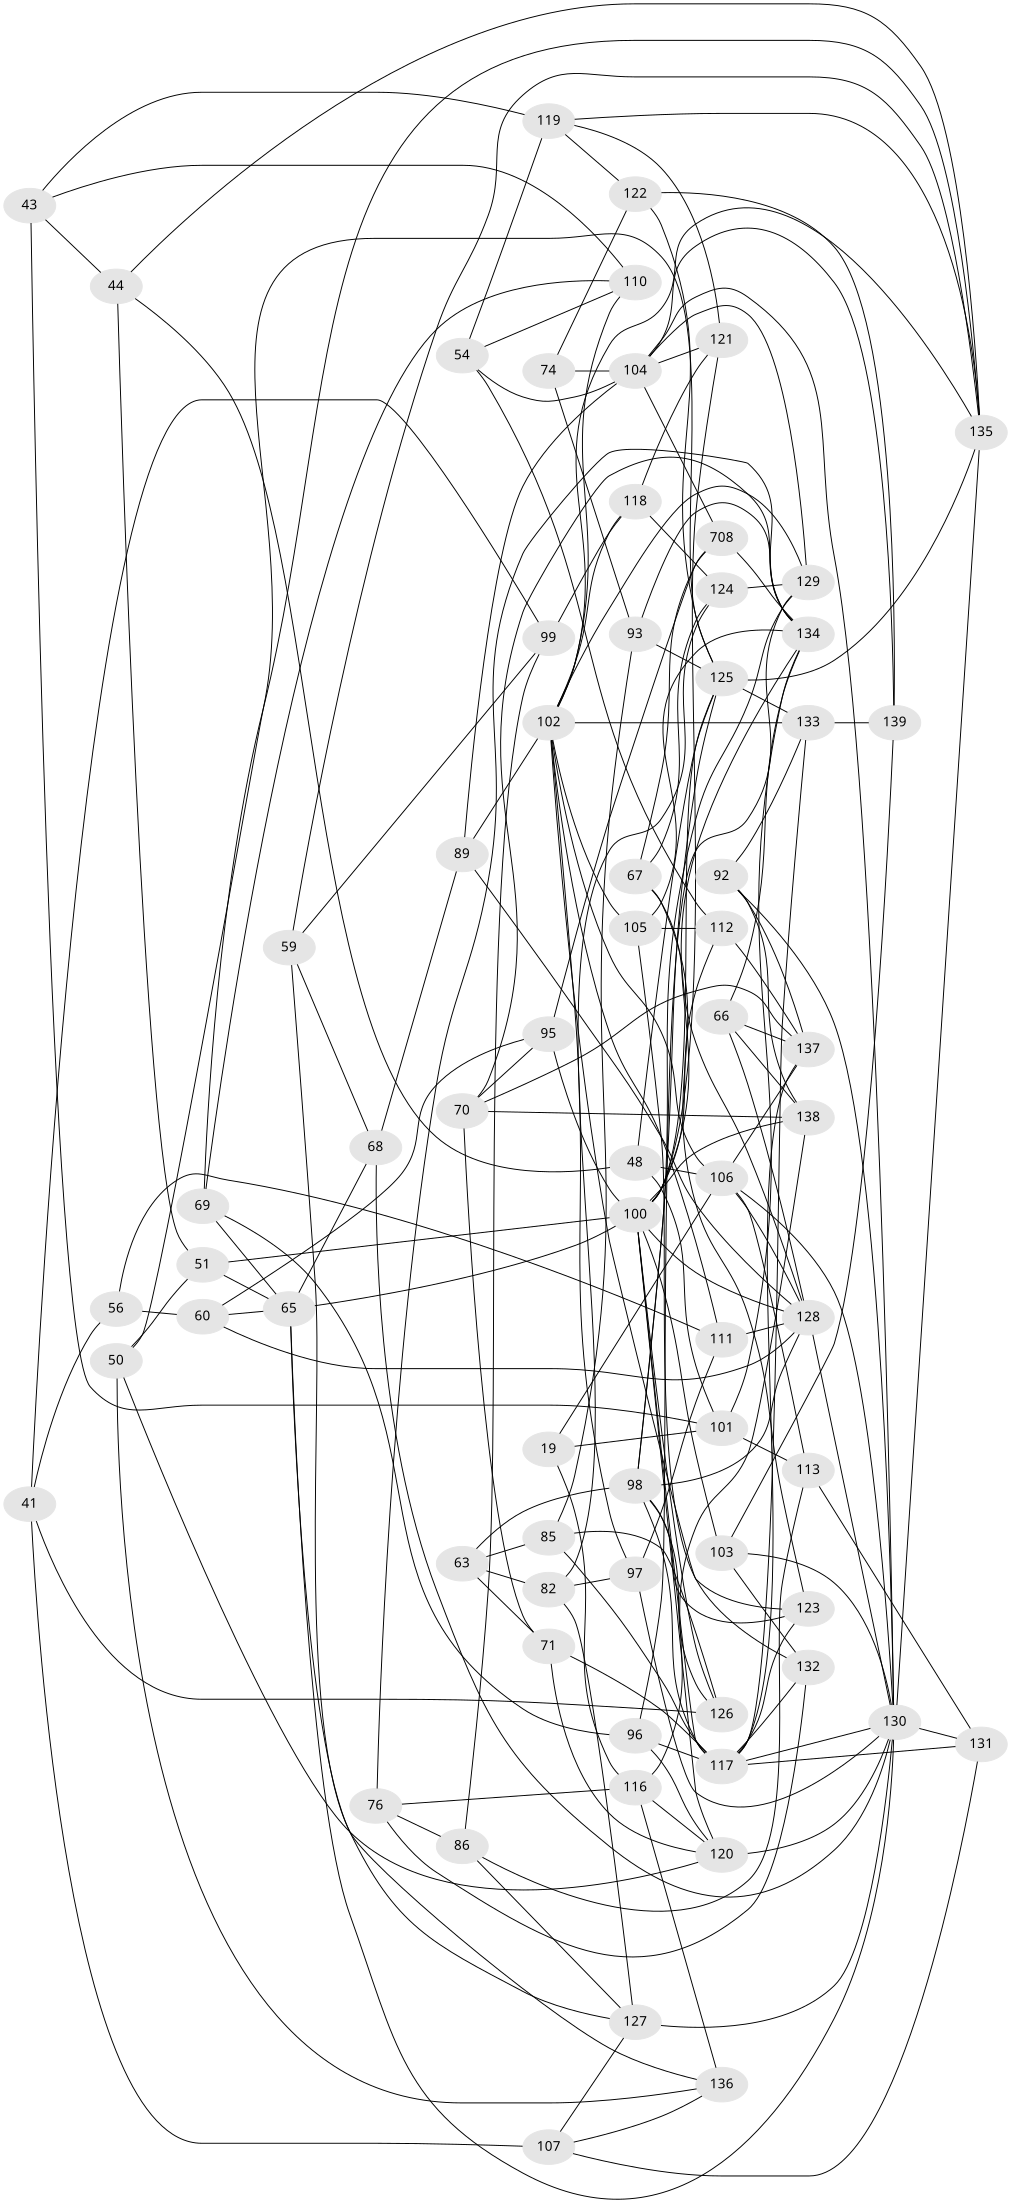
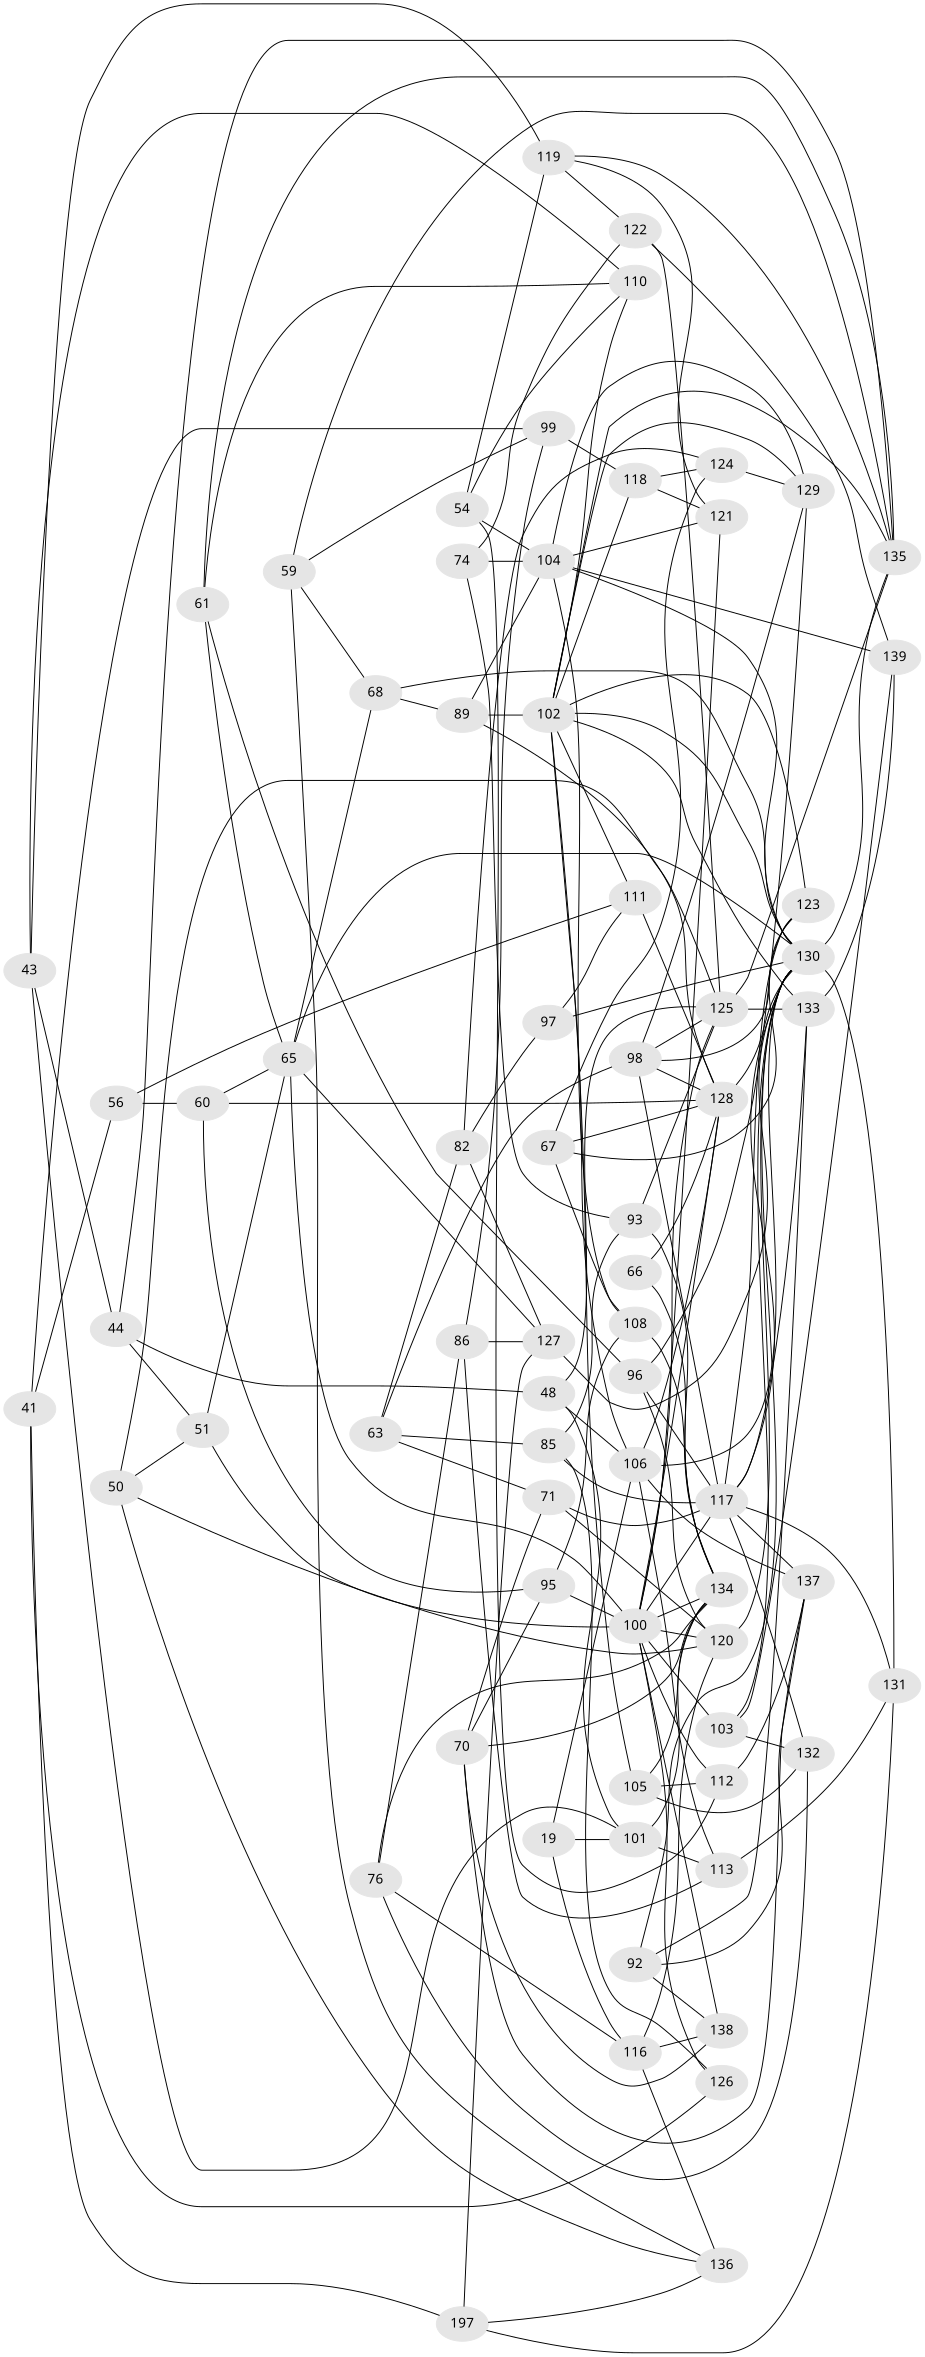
(722, 538) -> (635, 1324)
(759, 1031) -> none
(761, 1062) -> none
(203, 1206) -> (203, 605)
(580, 1234) -> (716, 781)
(679, 1600) -> none
(549, 2147) -> (462, 2324)
